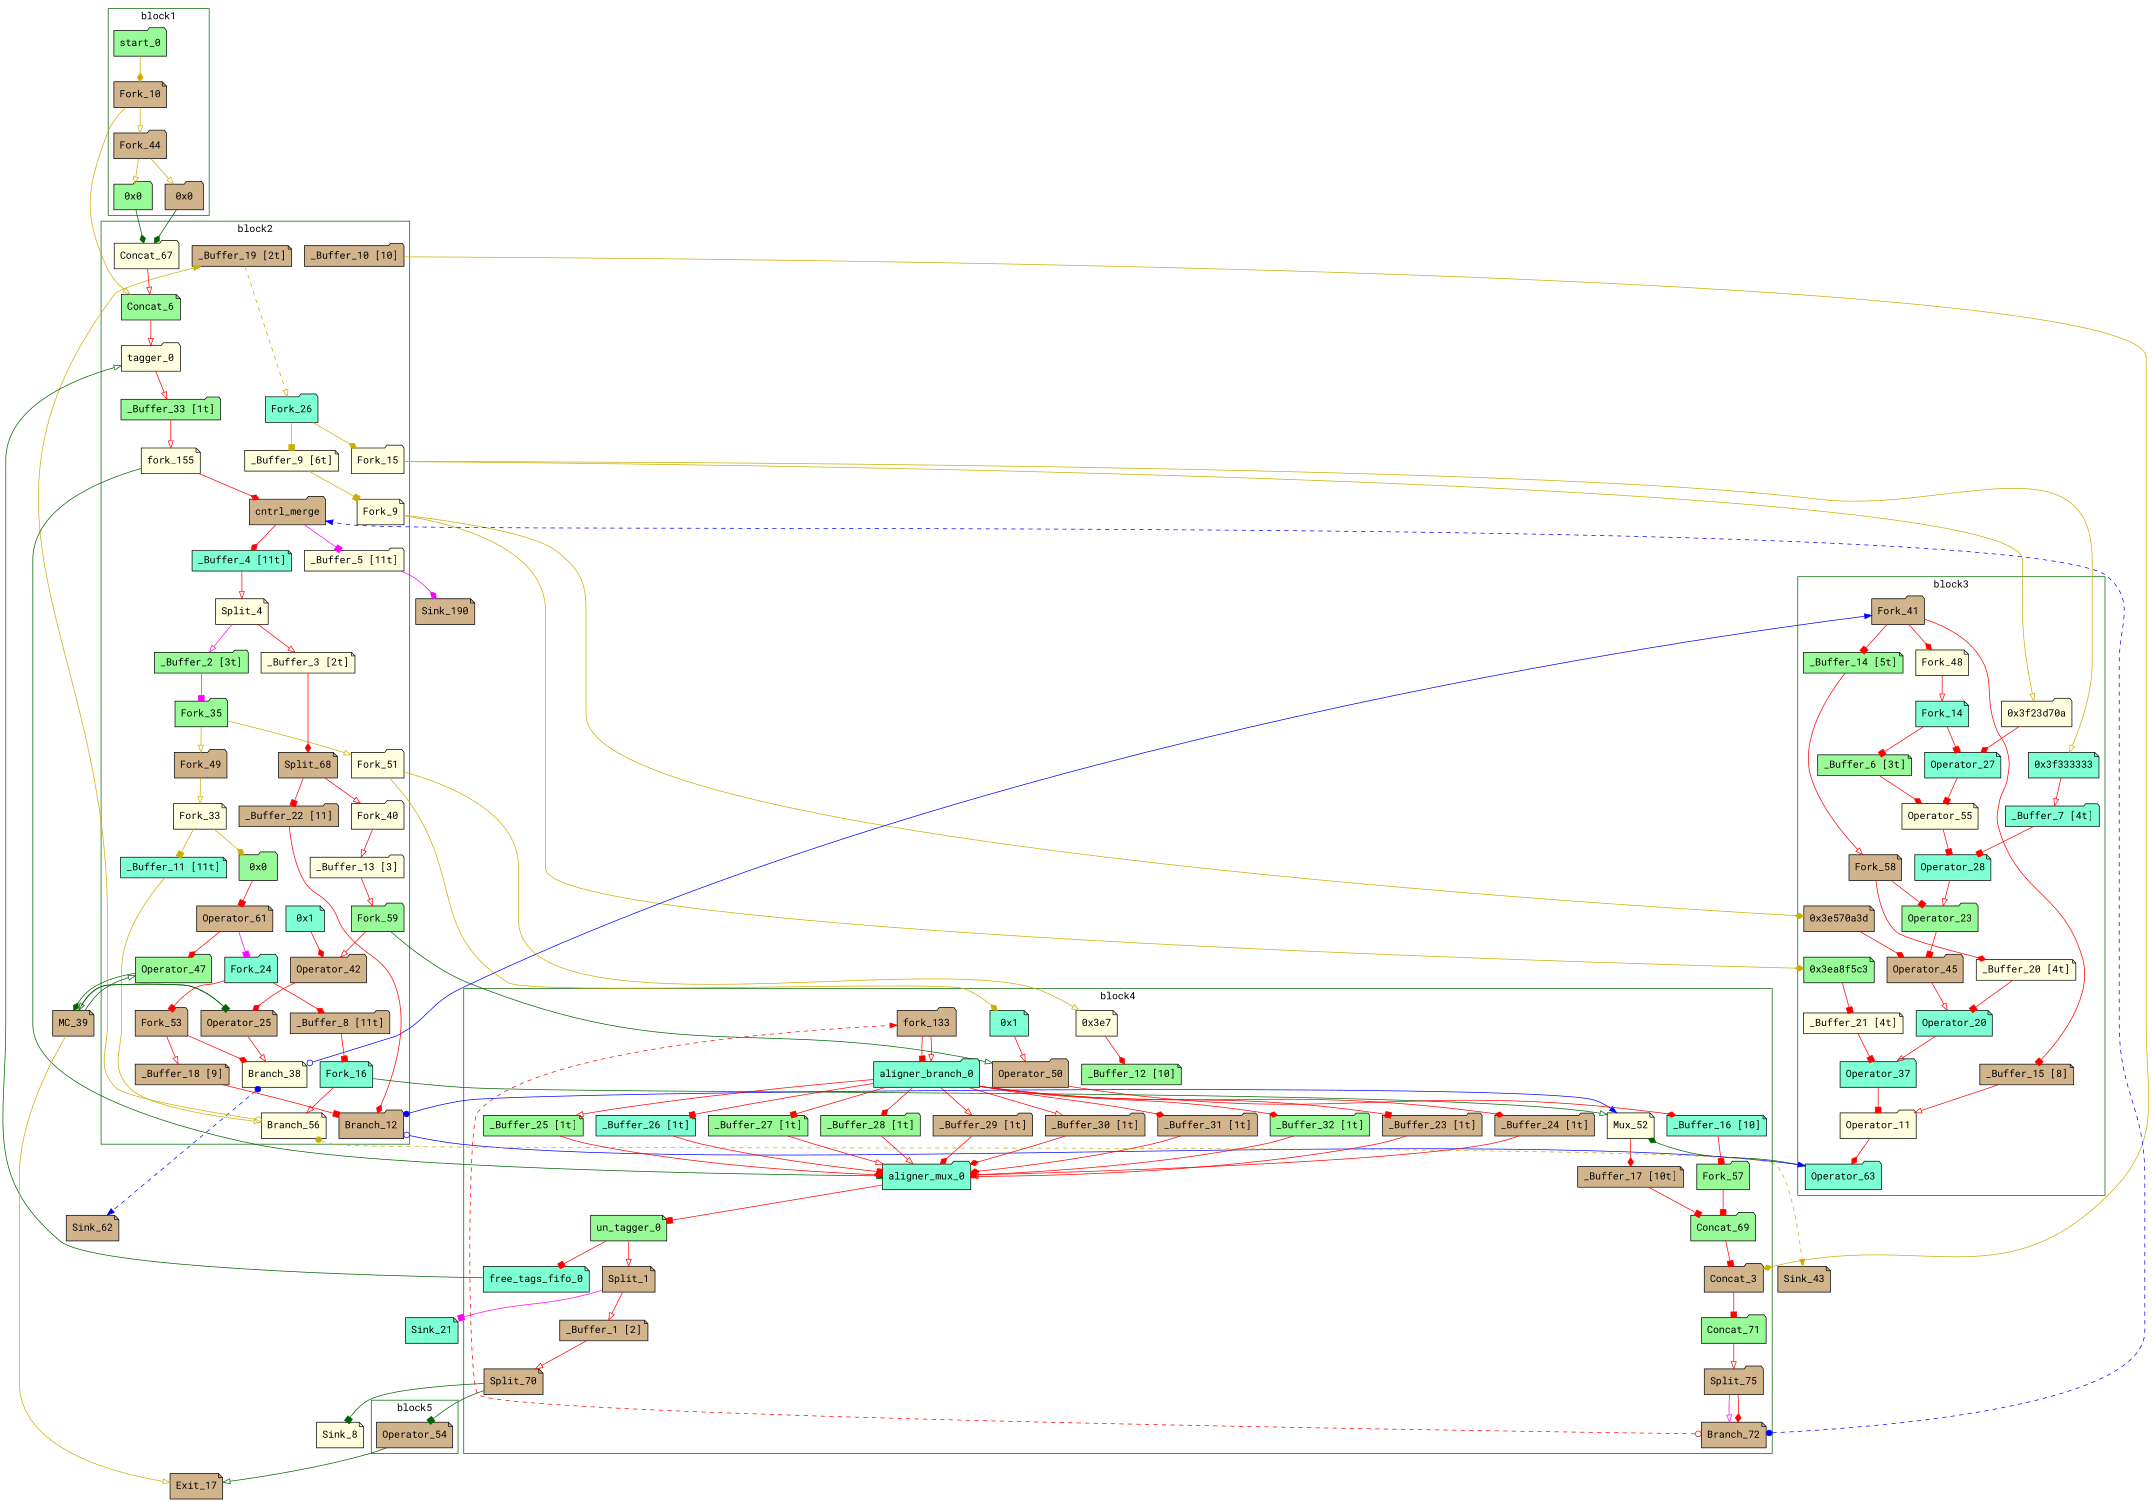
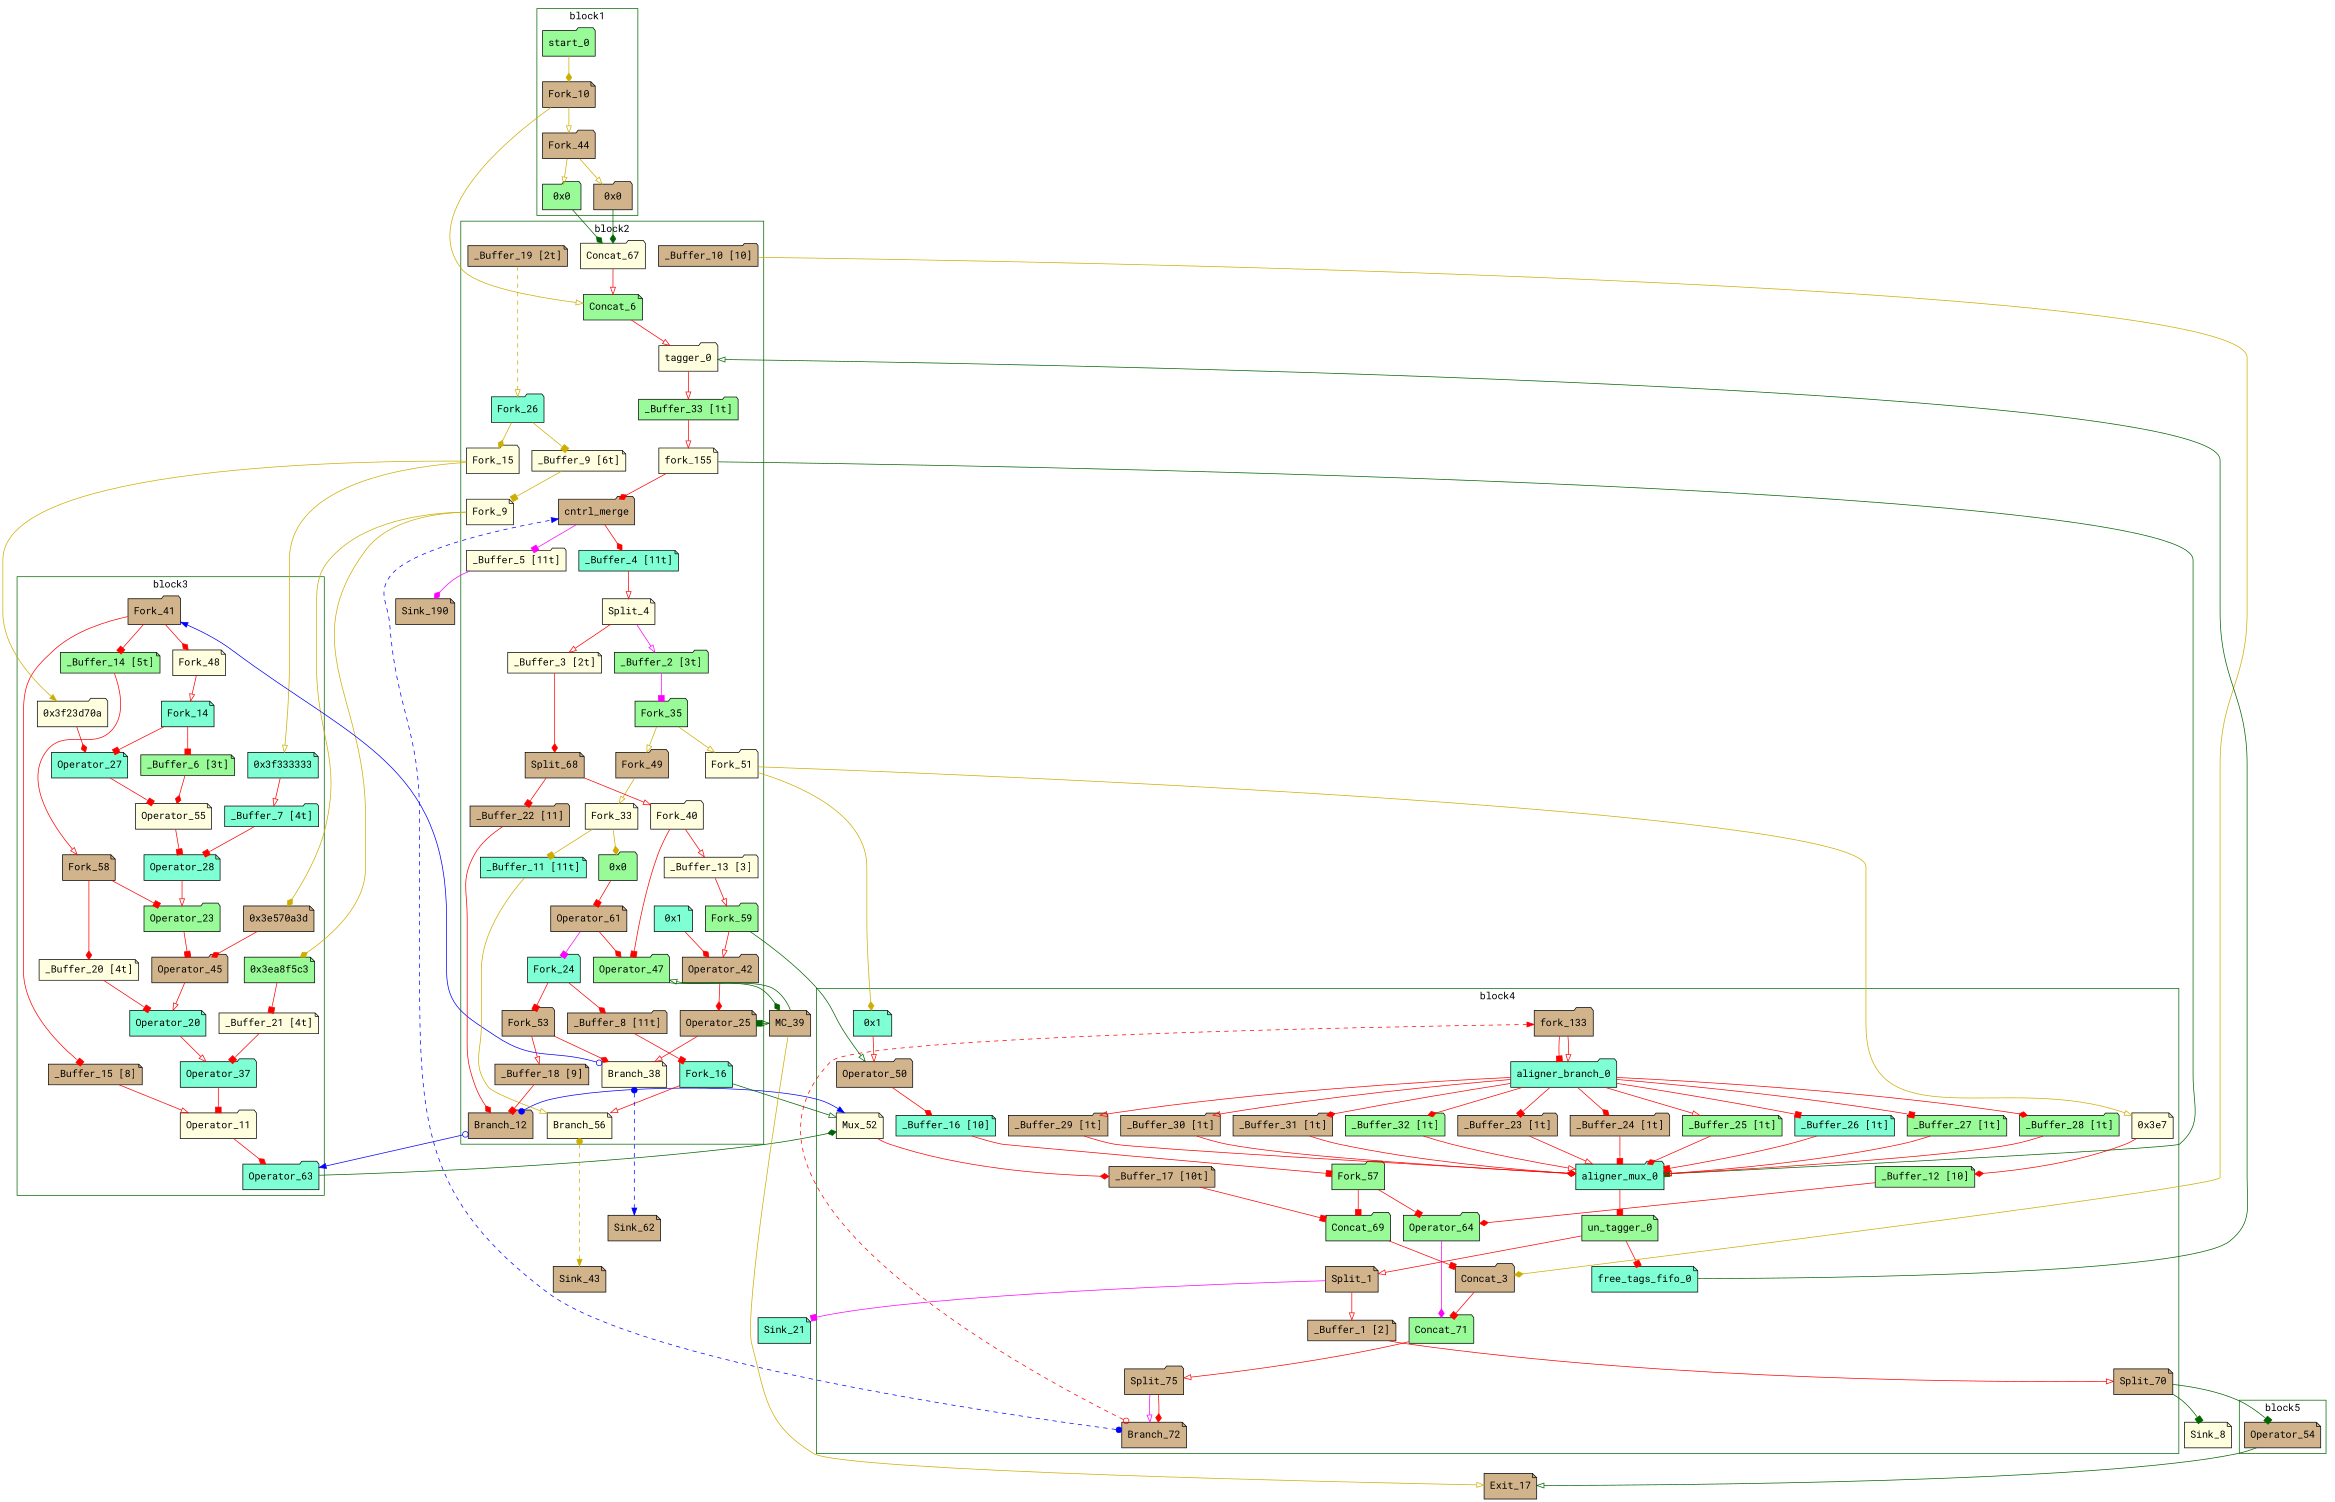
(1285, 479) -> (145, 483)
(80, 713) -> none
none -> (648, 888)
none -> (1441, 1228)
